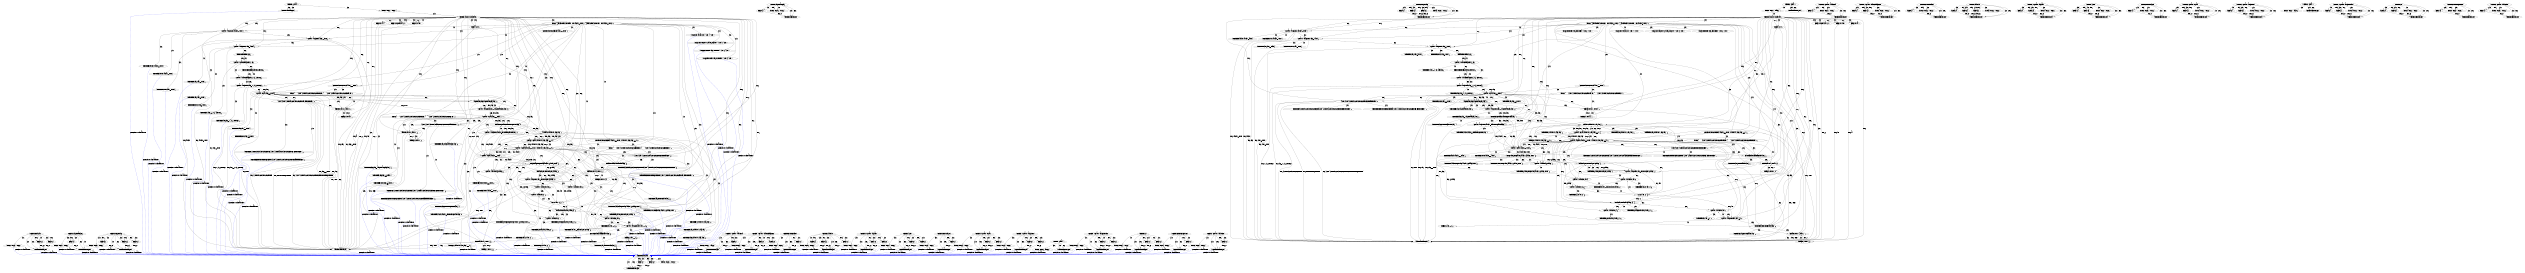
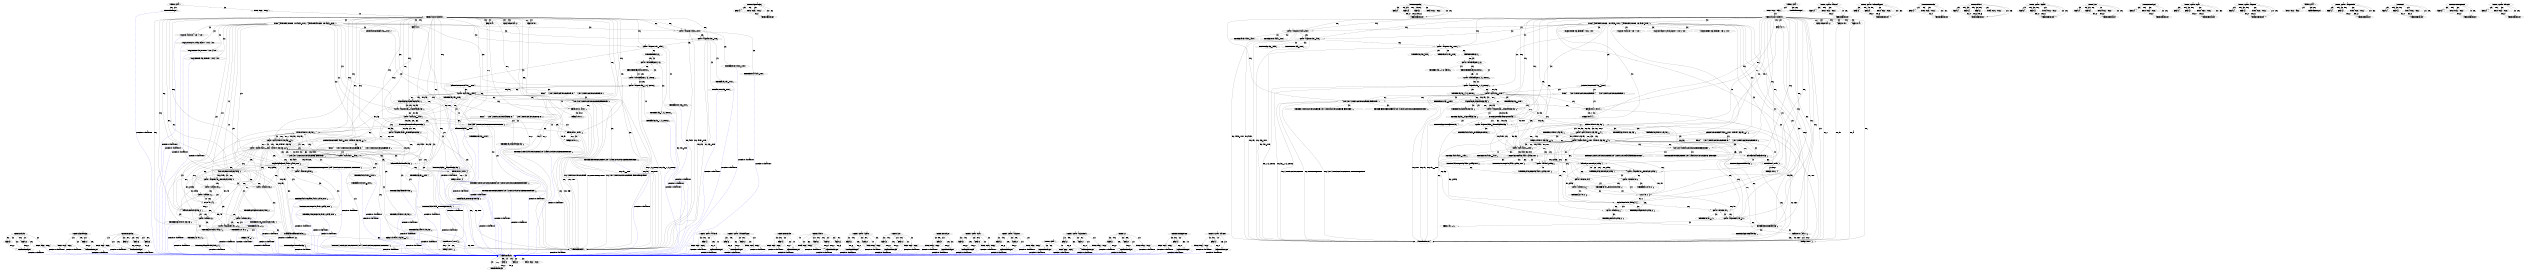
(383, 183) -> none
